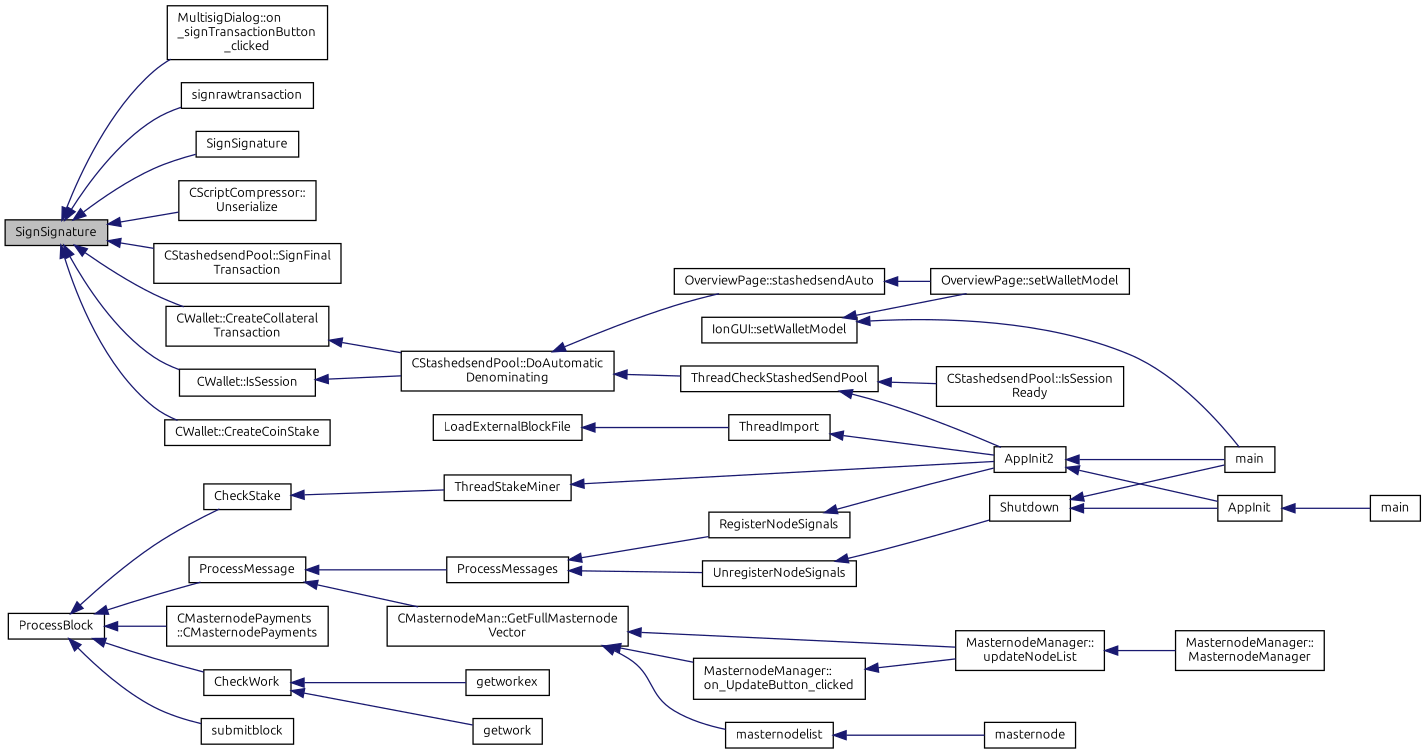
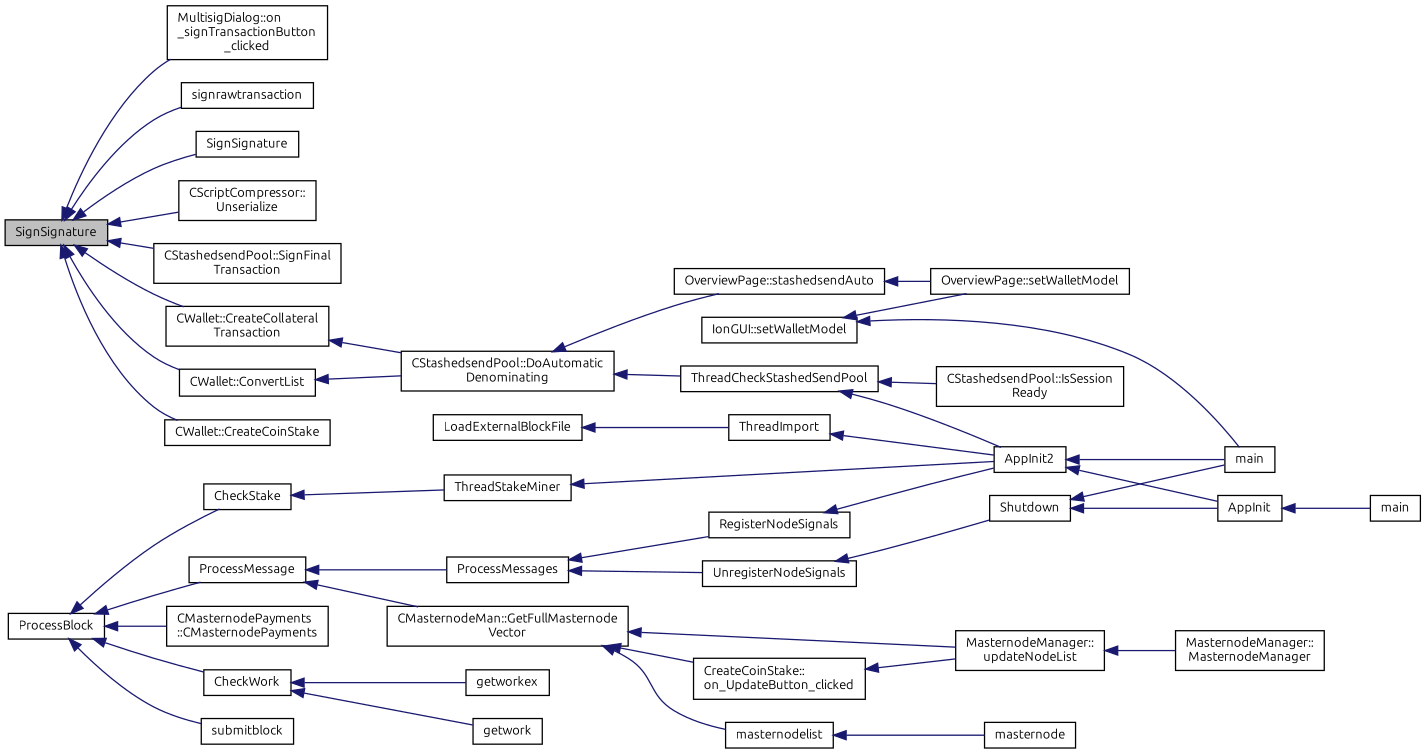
(247, 383) -> (247, 383)
(779, 679) -> (779, 679)
